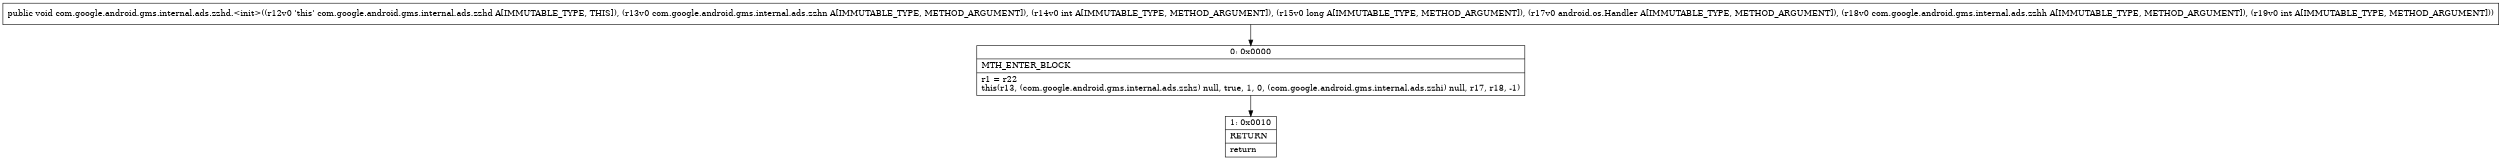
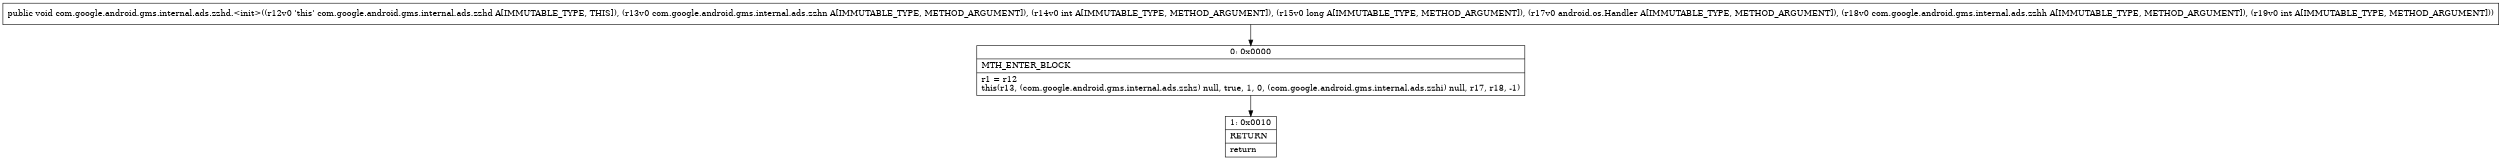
(999, 80) -> (999, 80)
